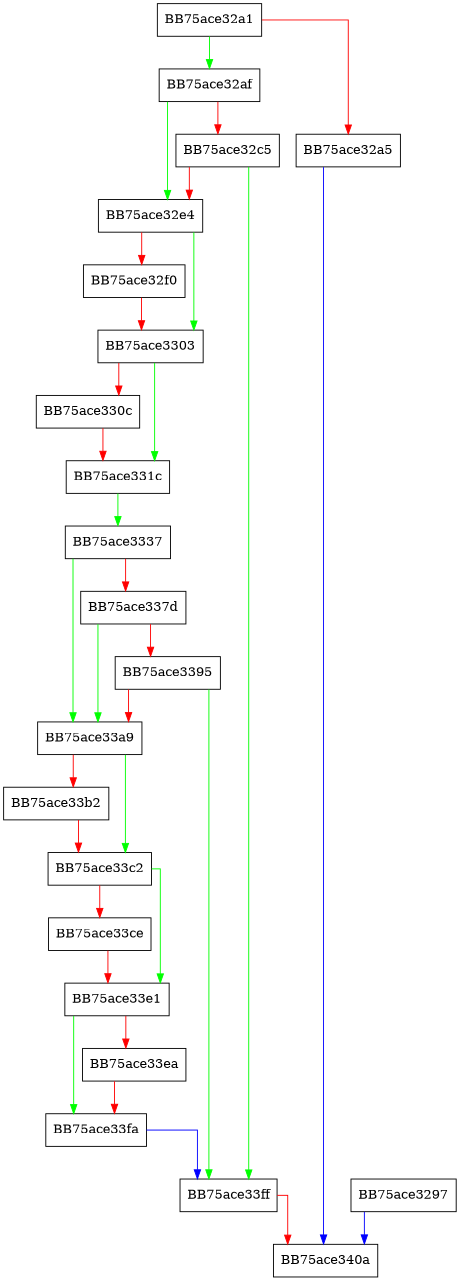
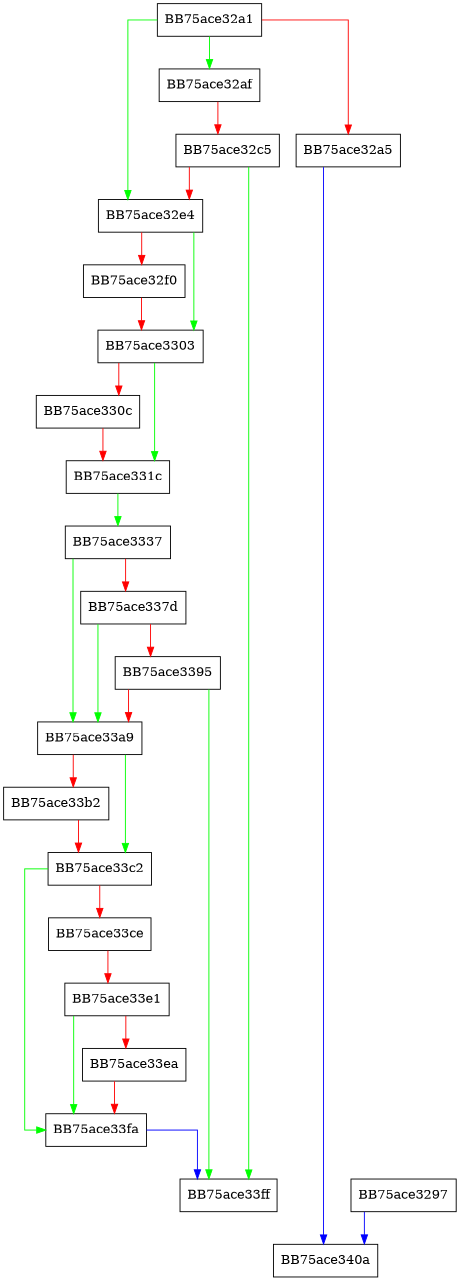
(168, 146) -> (128, 90)
(160, 917) -> (25, 994)
(288, 1210) -> none
